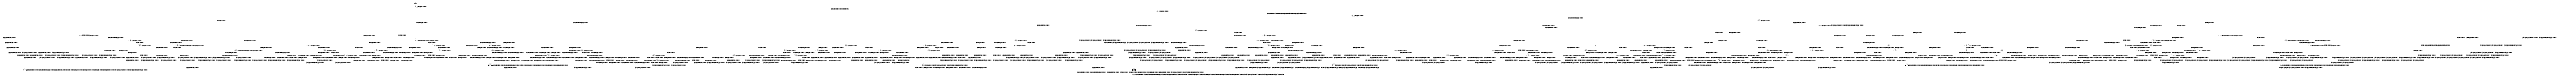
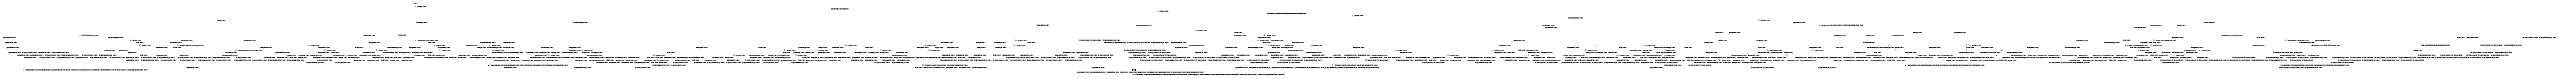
(2209, 23) -> (2209, 23)
(1298, 43) -> (1298, 43)
(1177, 50) -> (1258, 37)
(904, 60) -> (904, 60)
